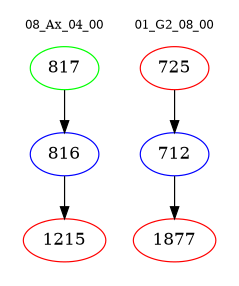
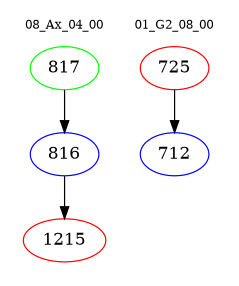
(175, 240) -> none
